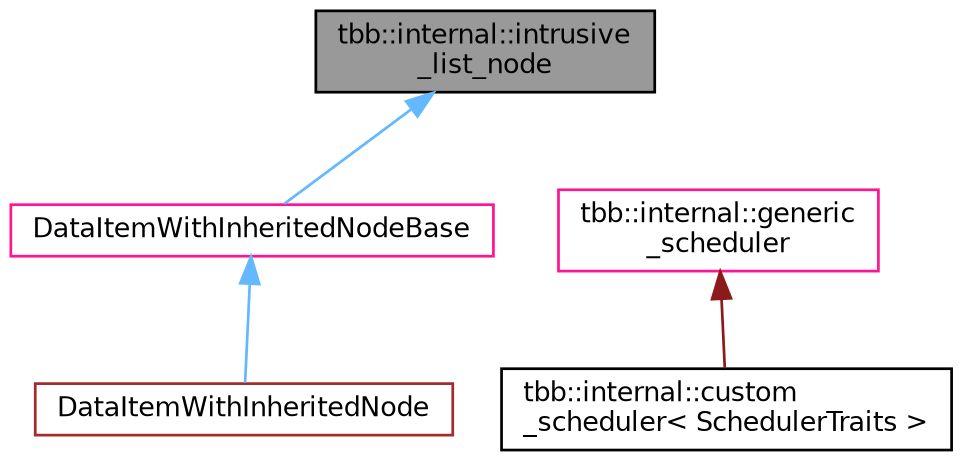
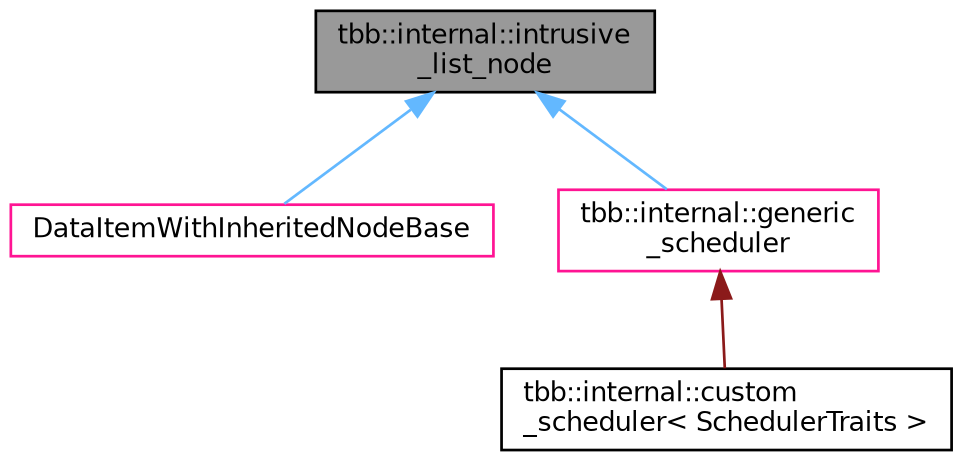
none -> (613, 149)
(244, 409) -> none
